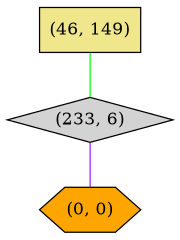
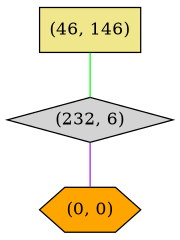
(90, 30) -> (90, 30)
(90, 120) -> (90, 120)
